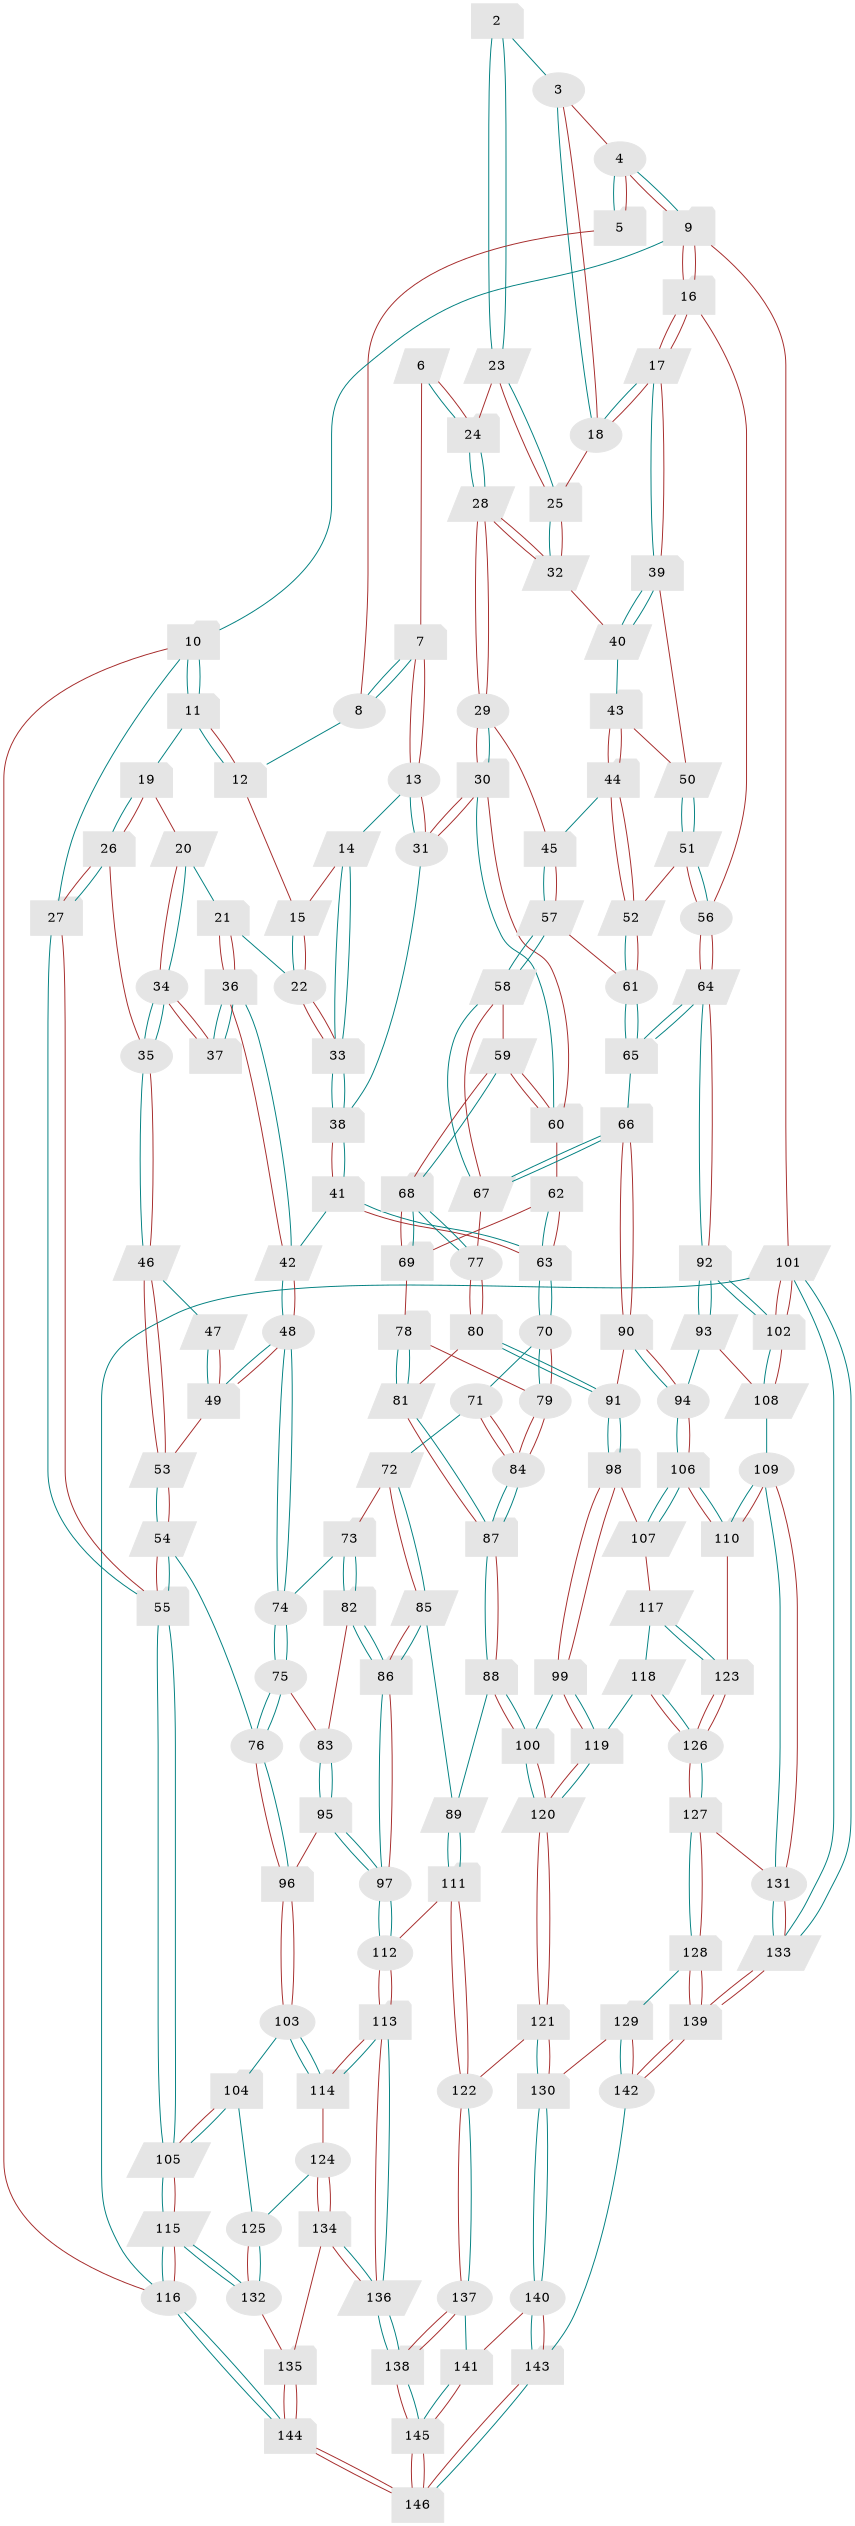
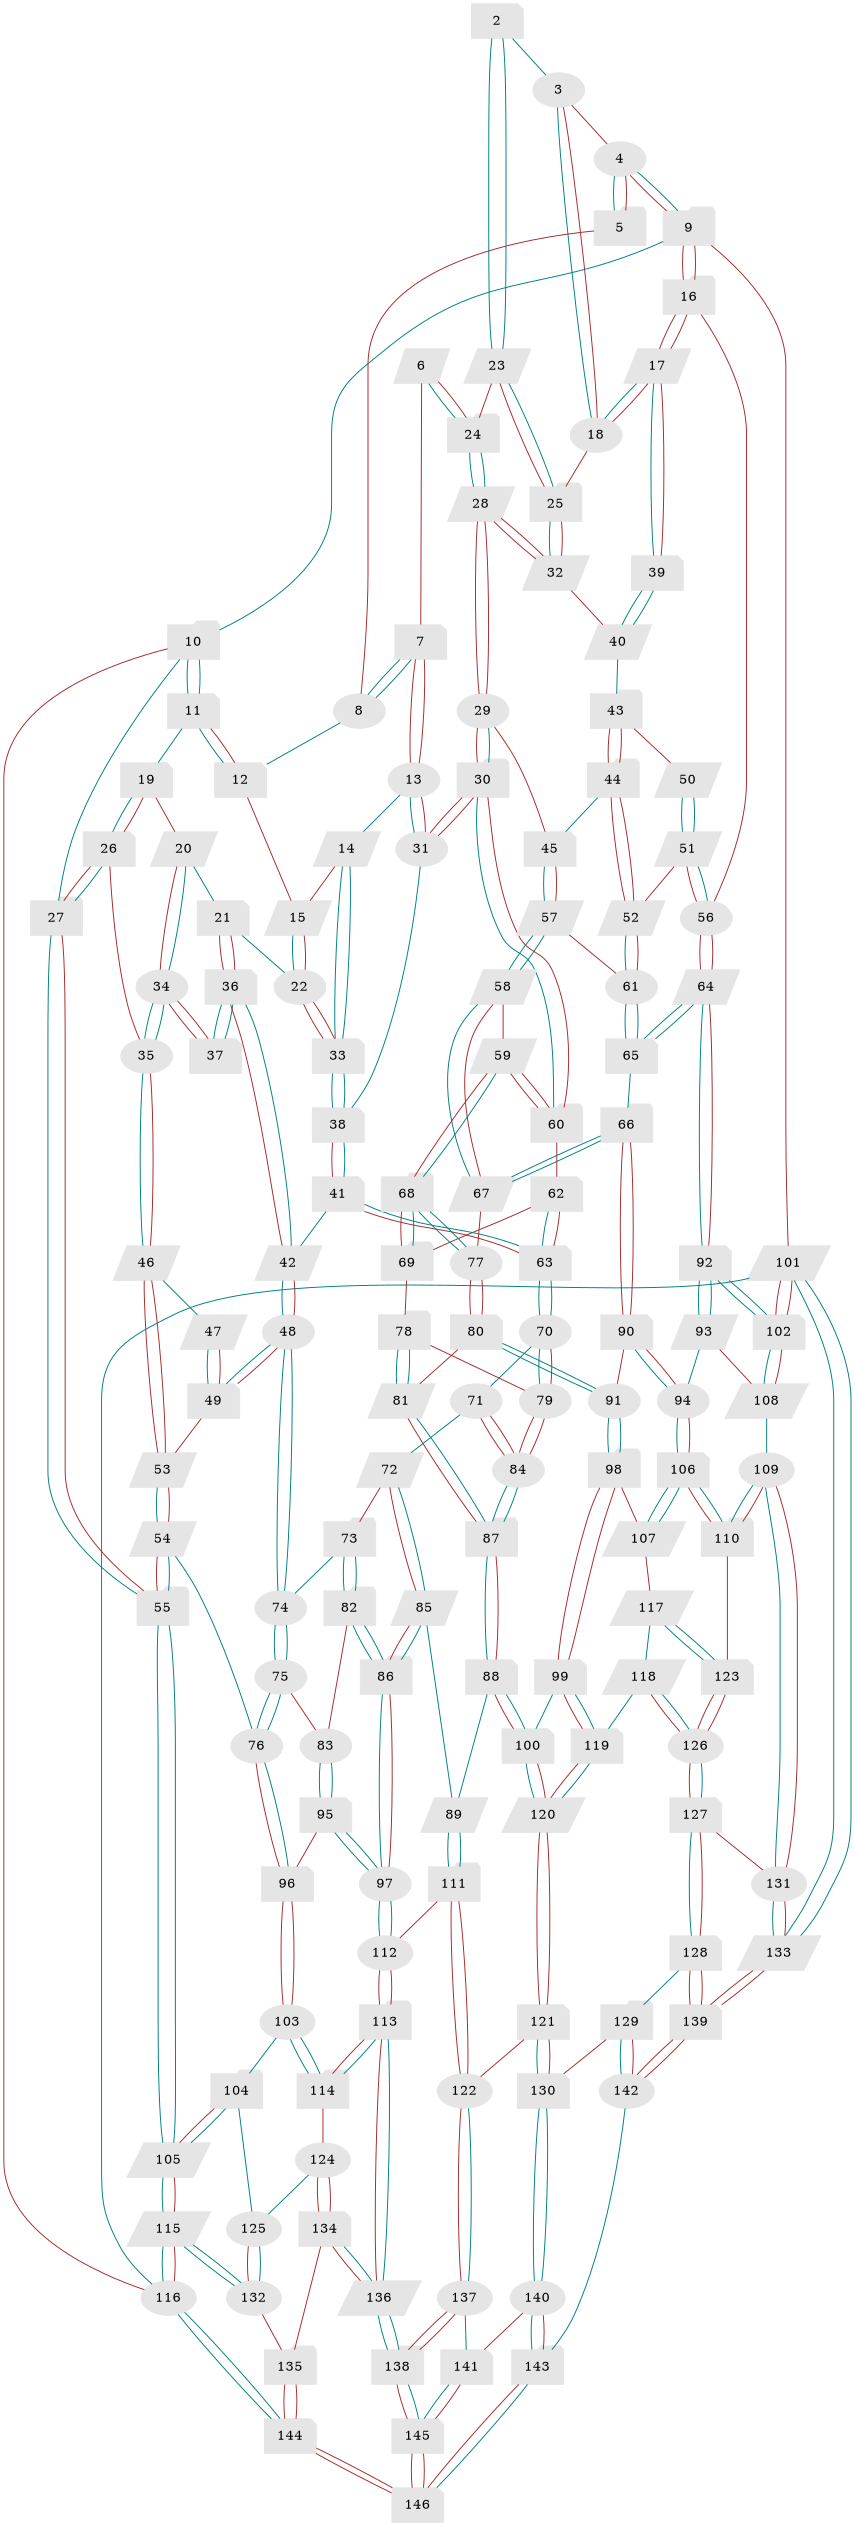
(673, 677) -> none
